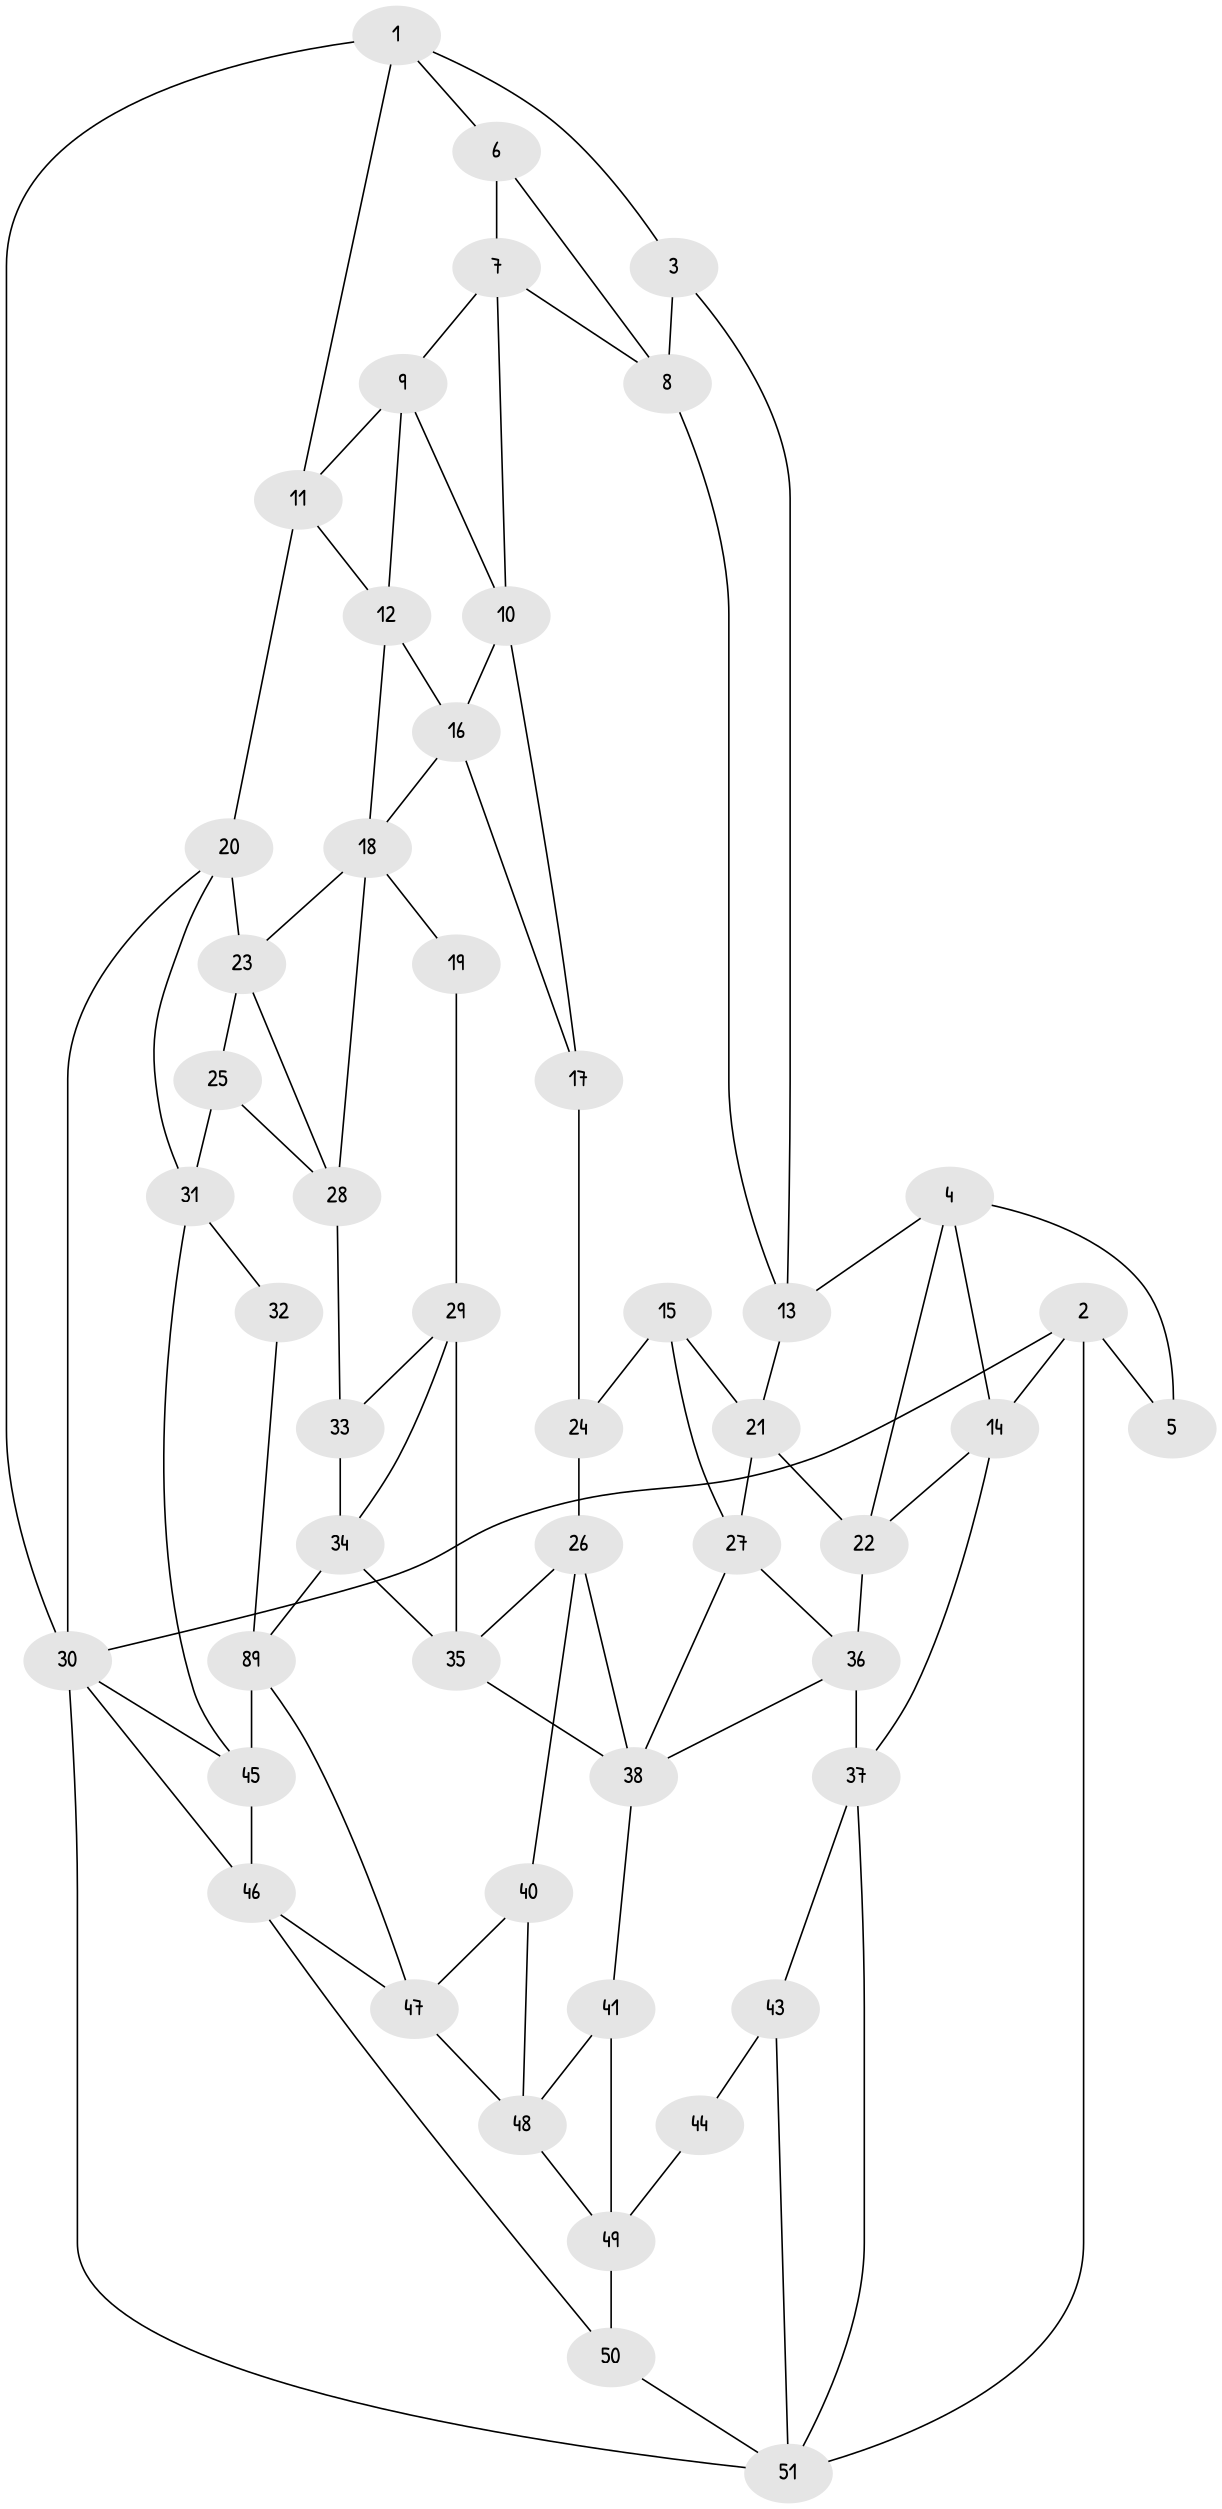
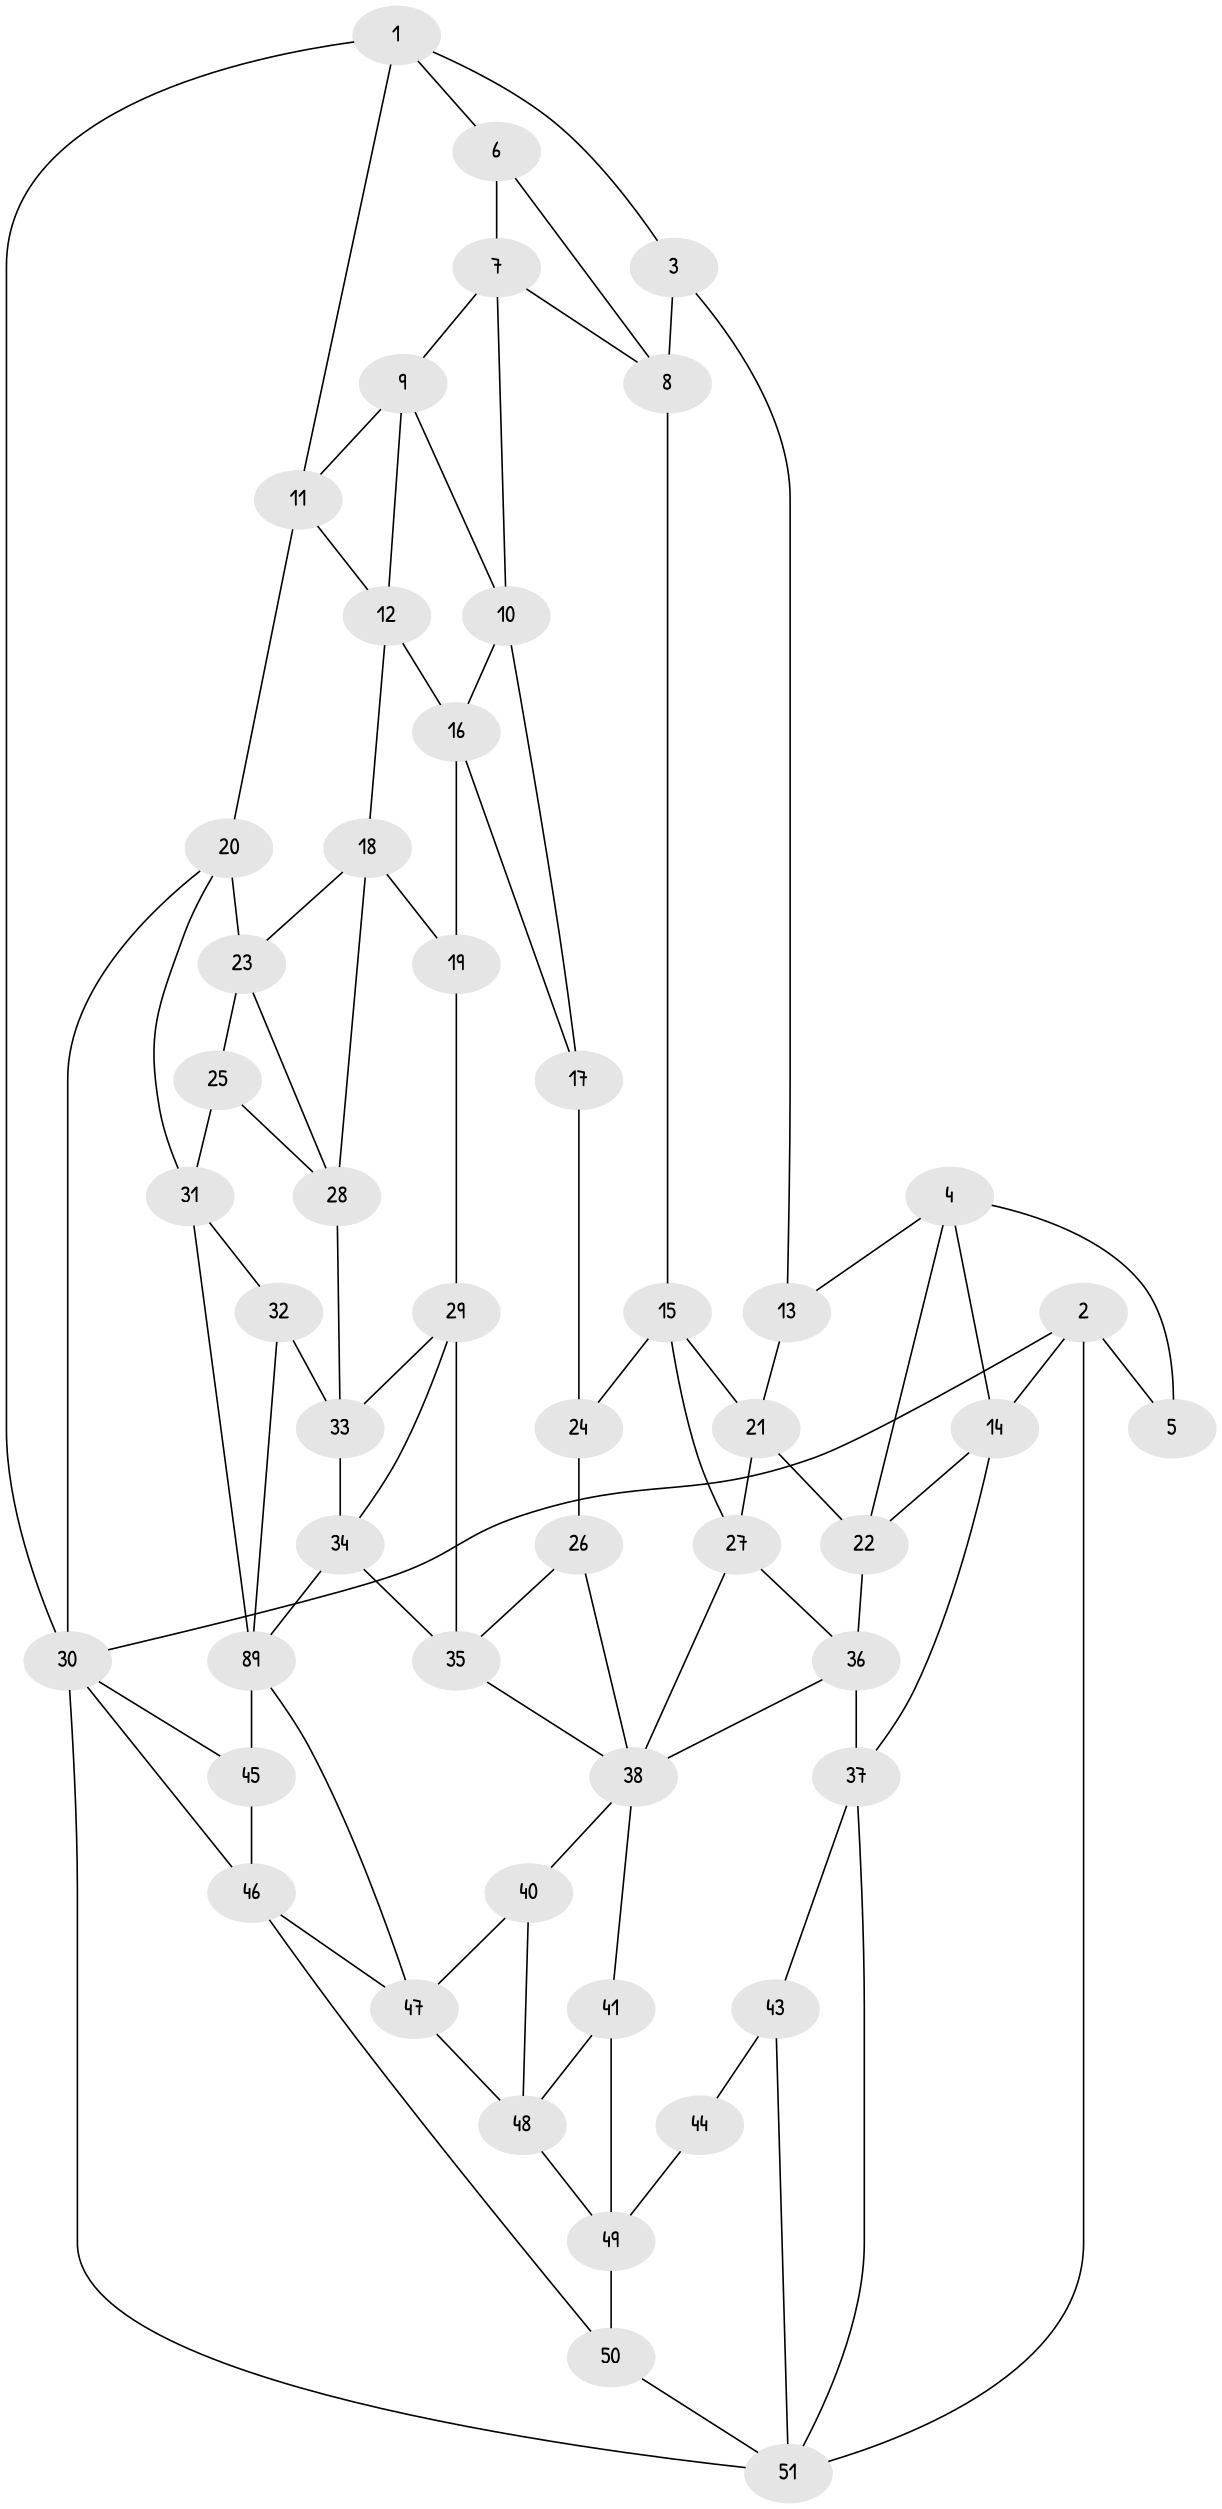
(412, 790) -> (456, 848)
(729, 848) -> (668, 848)
none -> (310, 1371)
(164, 1494) -> (221, 1429)
(555, 1712) -> (581, 1835)
